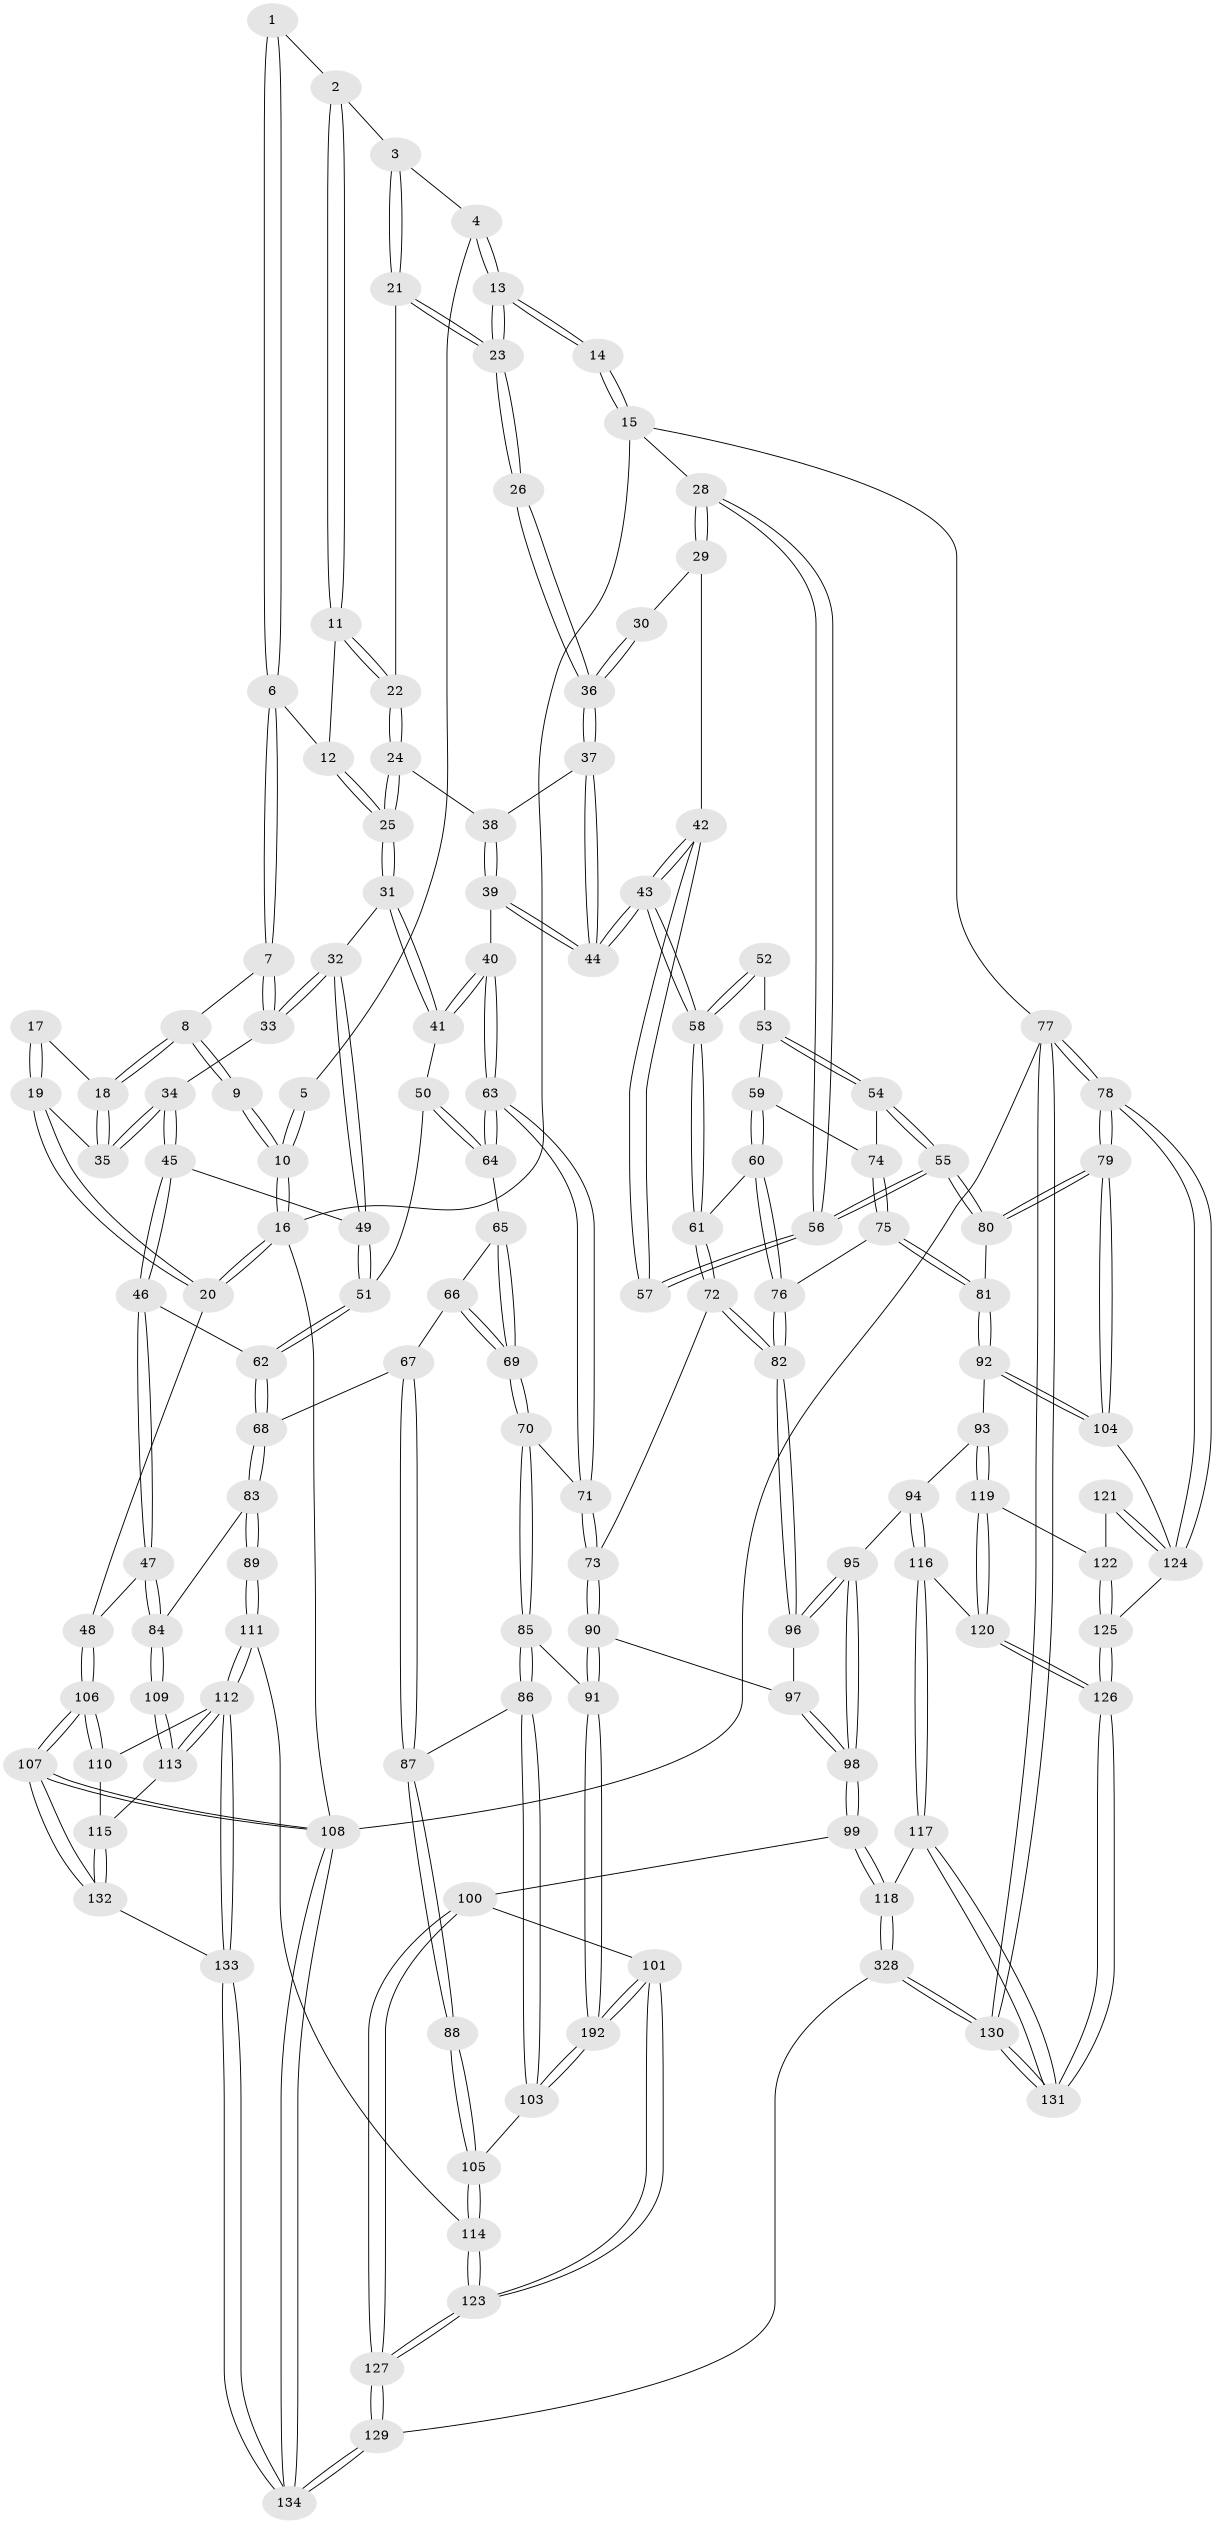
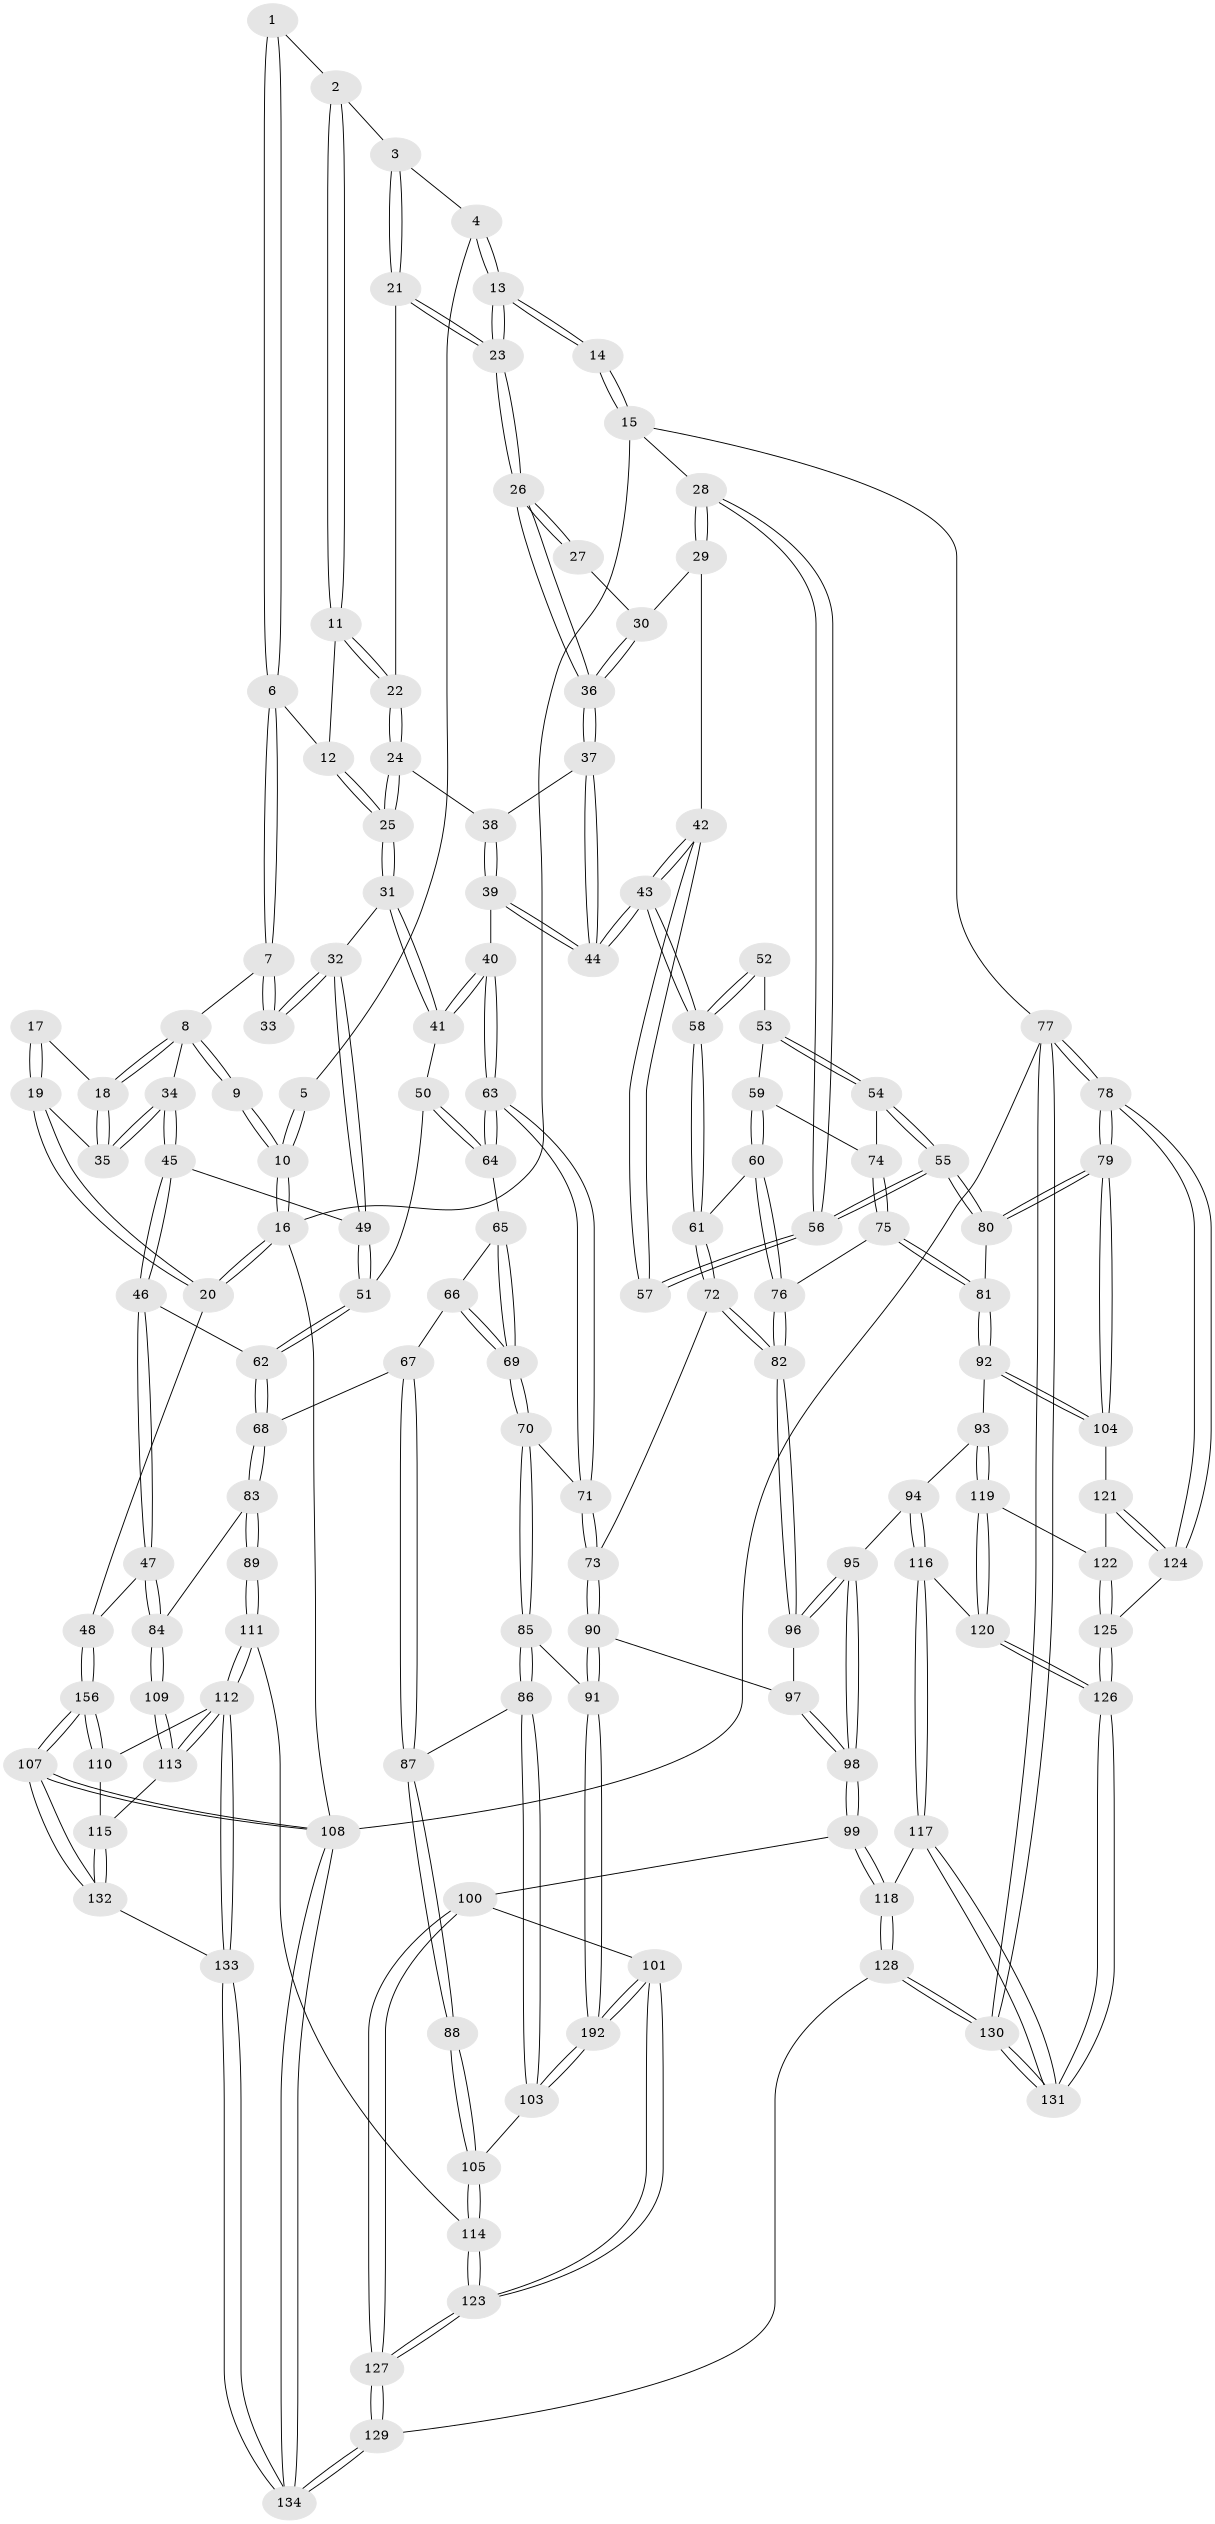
none -> (578, 557)
(224, 1057) -> (178, 1060)
(1148, 1494) -> (1106, 1463)
(87, 1698) -> (87, 1698)
(887, 1966) -> (887, 1966)
